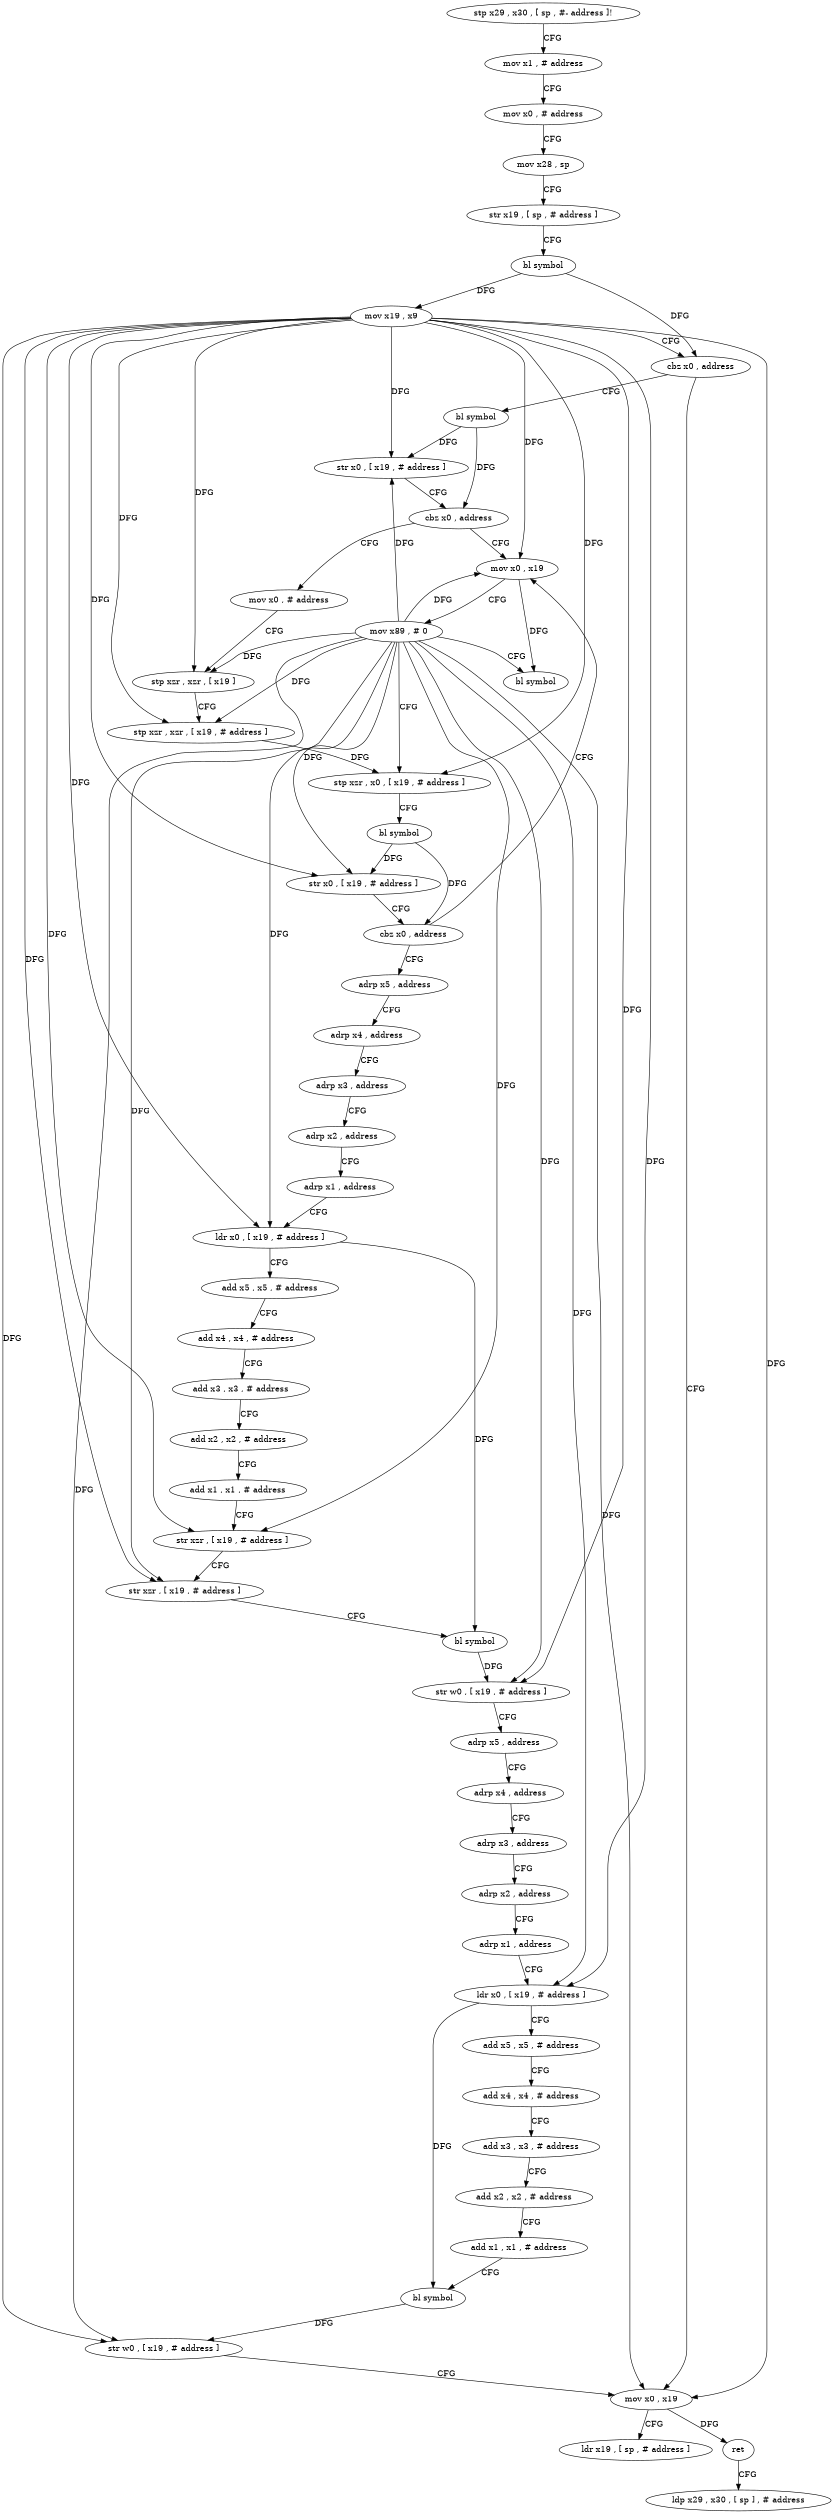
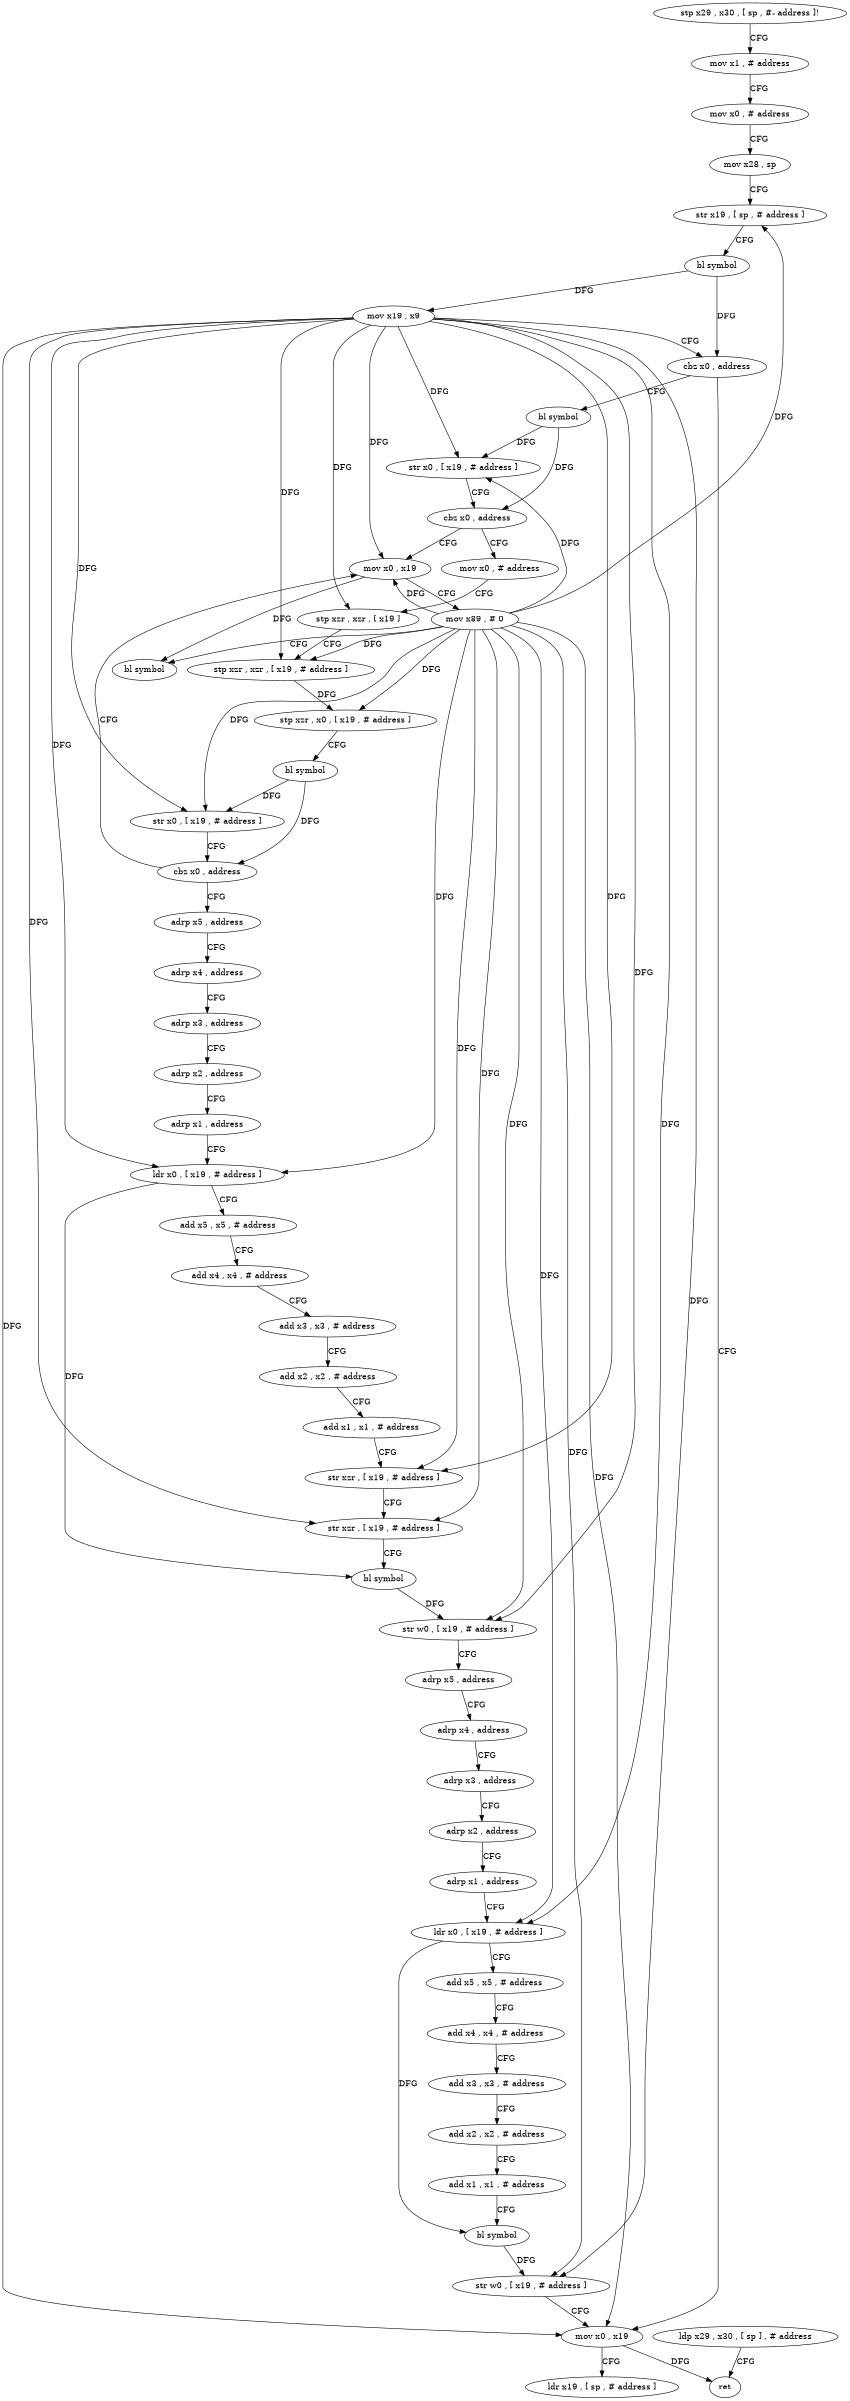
(585, 541) -> none
(283, 642) -> (732, 476)
(409, 707) -> (432, 670)
(738, 2472) -> (736, 2359)
